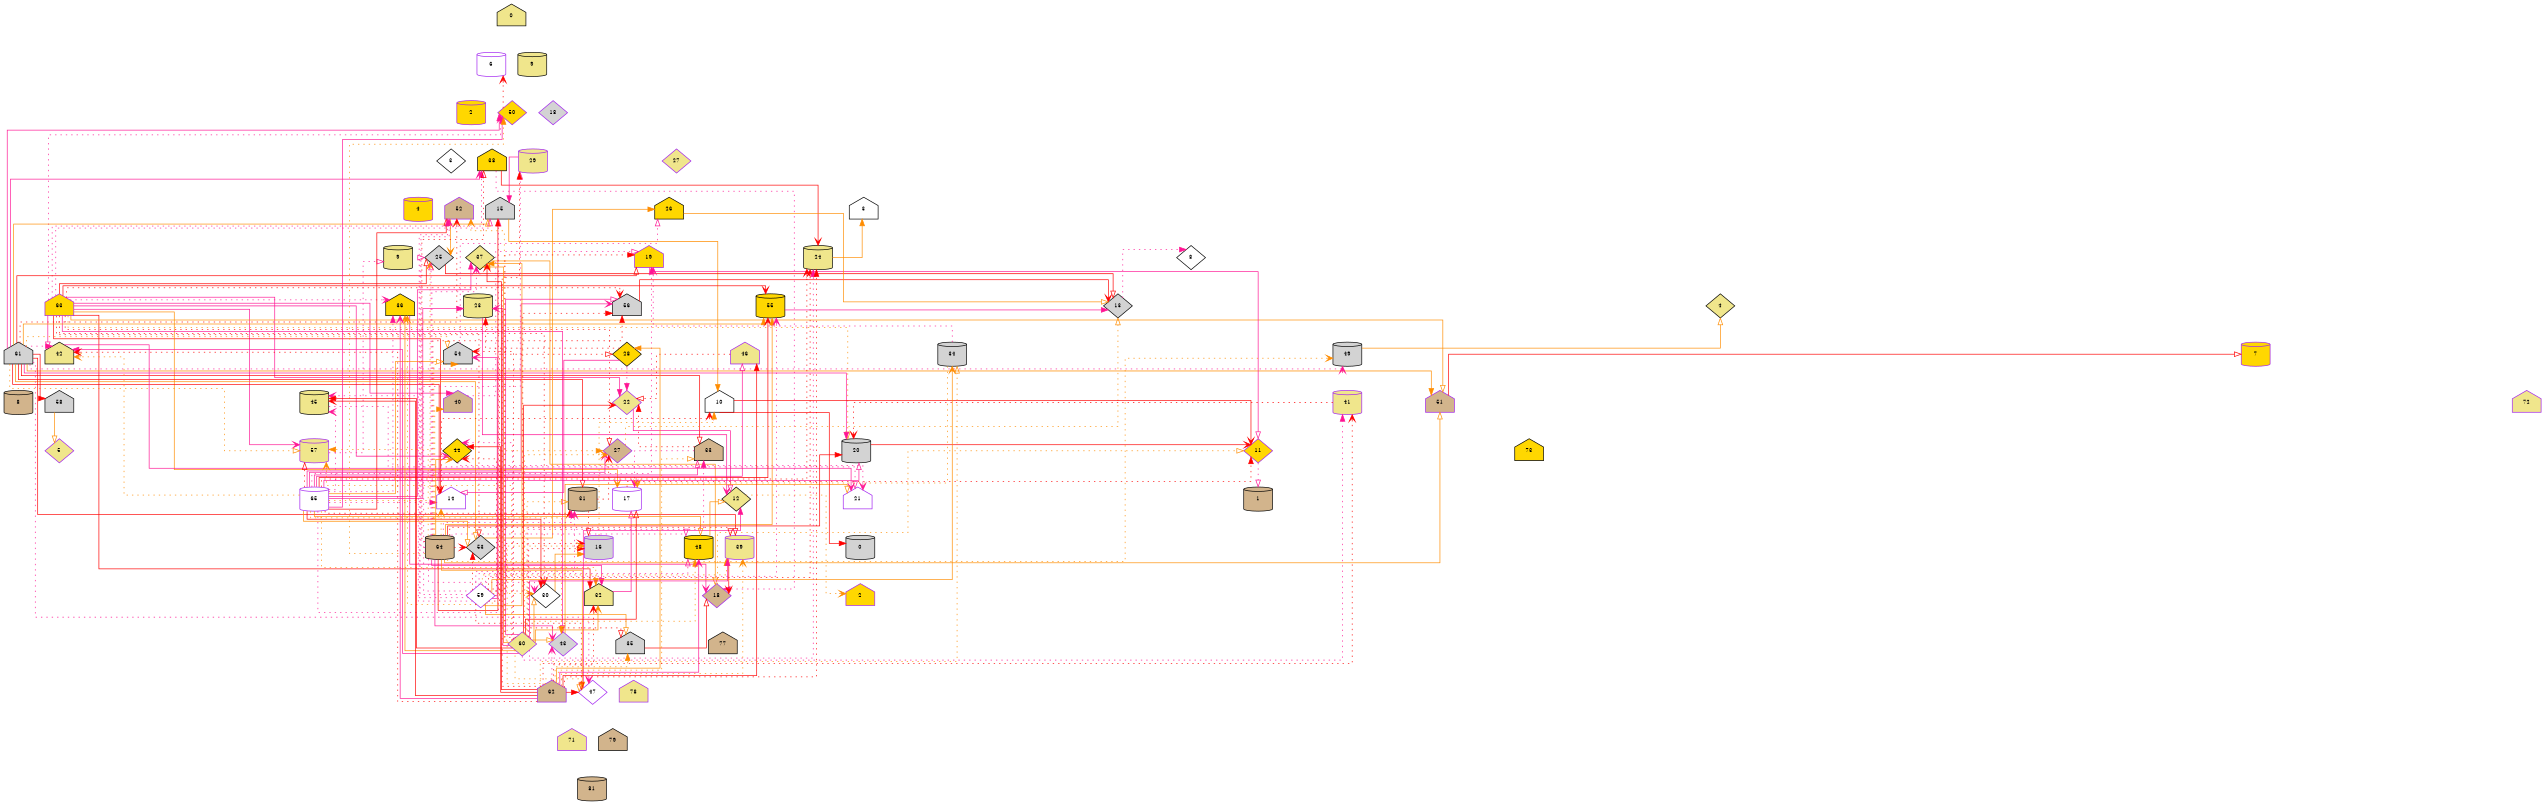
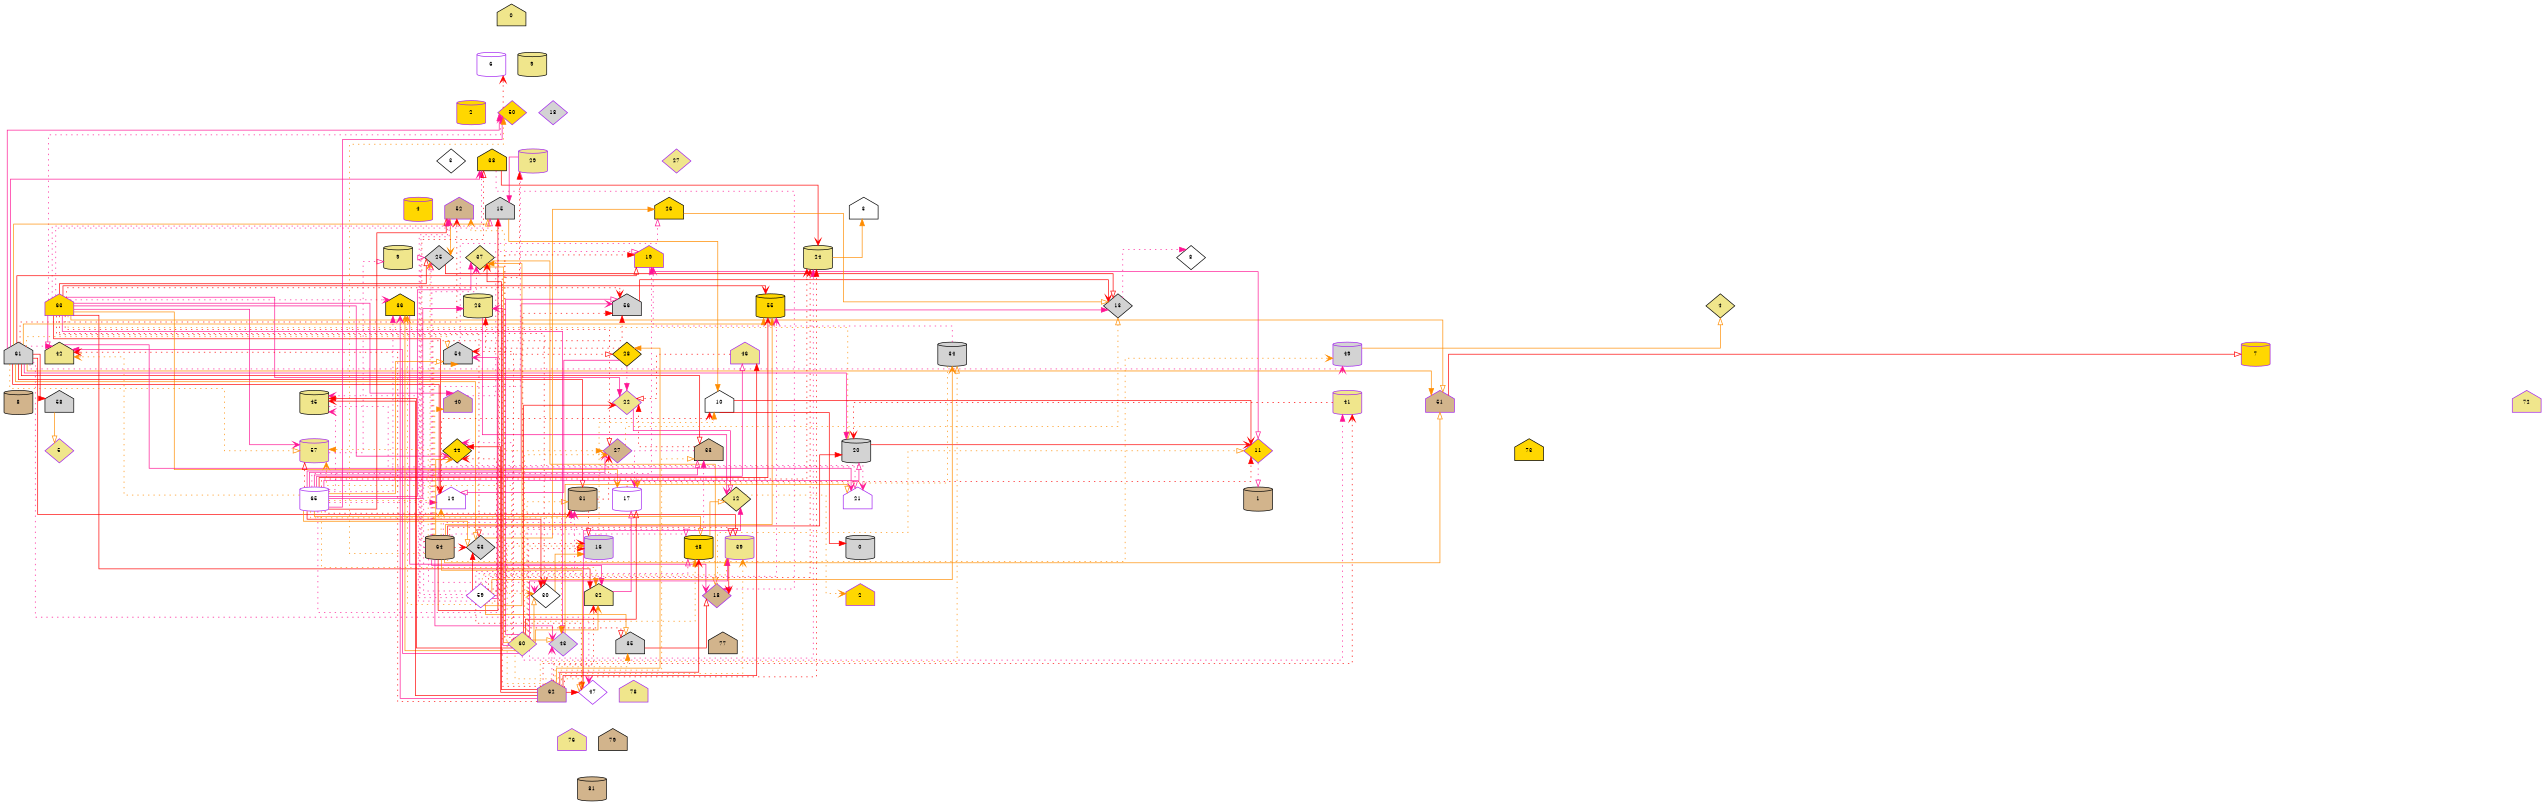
(1347, 354) -> (1347, 354)
(473, 575) -> (473, 575)
(699, 669) -> (699, 669)
(572, 741) -> (572, 741)
